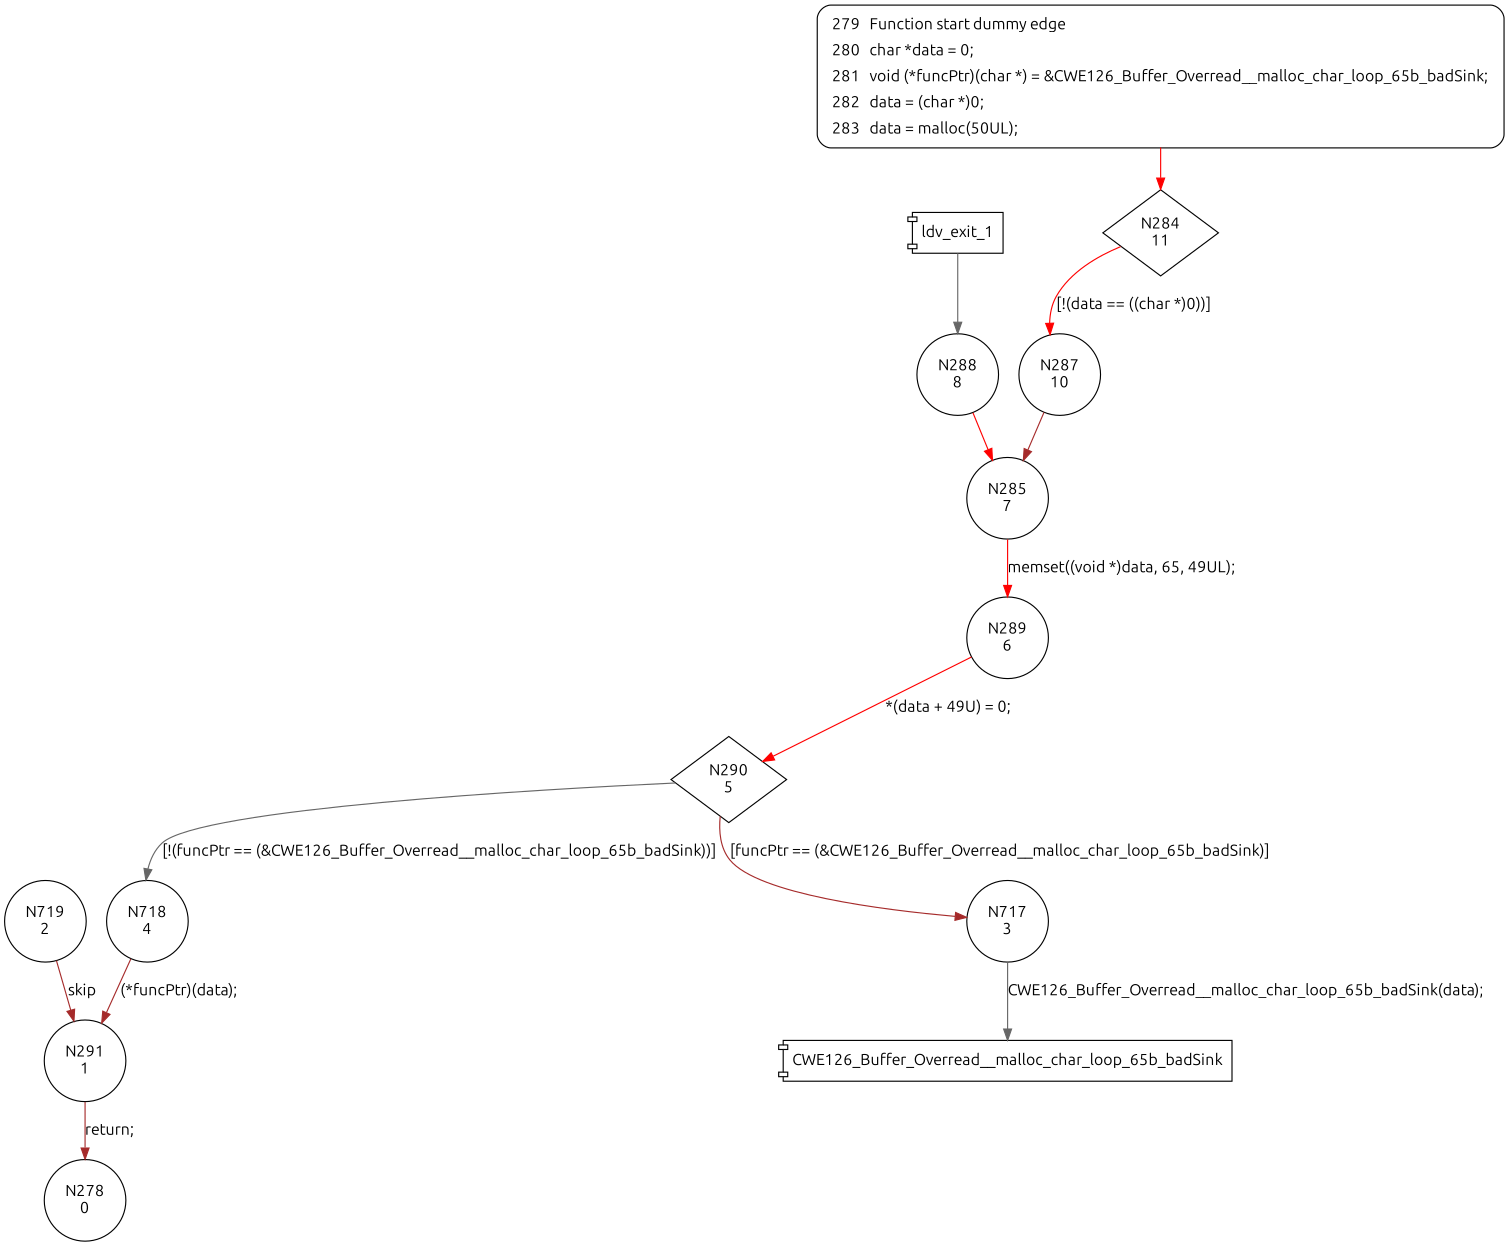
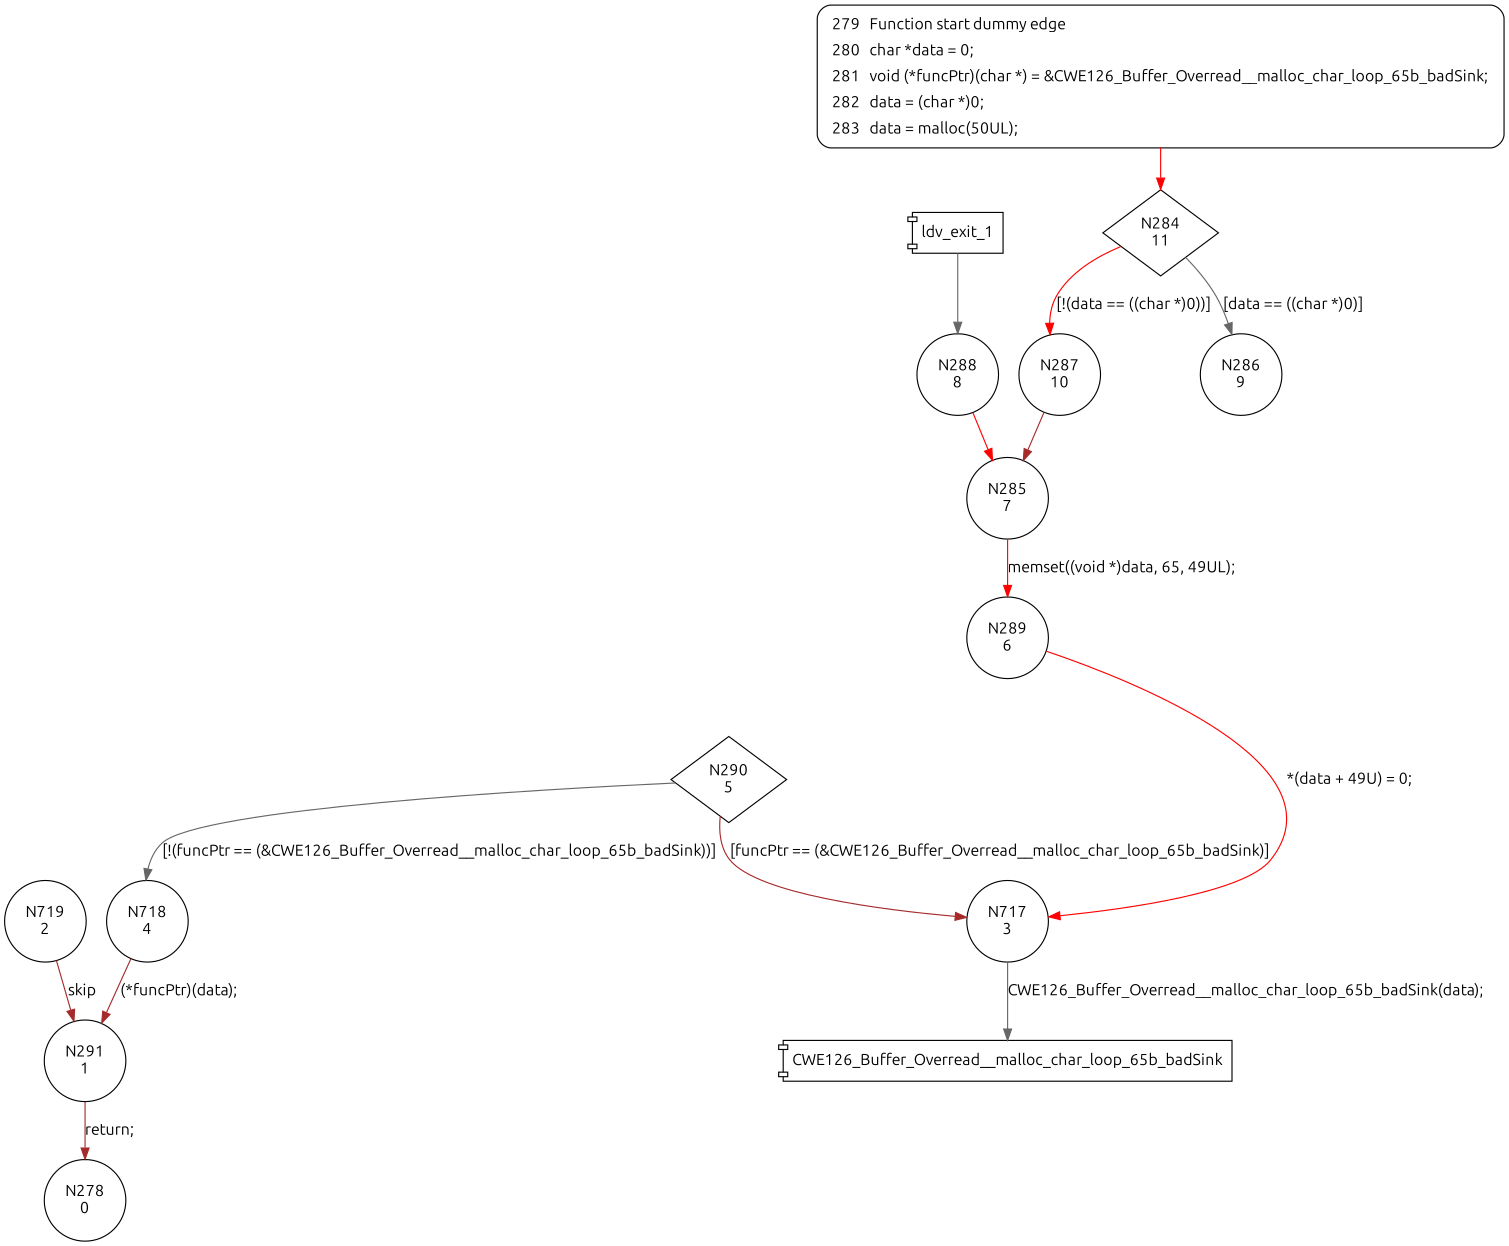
none -> (1241, 375)
(872, 707) -> (1281, 799)
